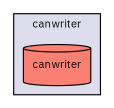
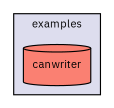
(57, 25) -> (57, 25)
